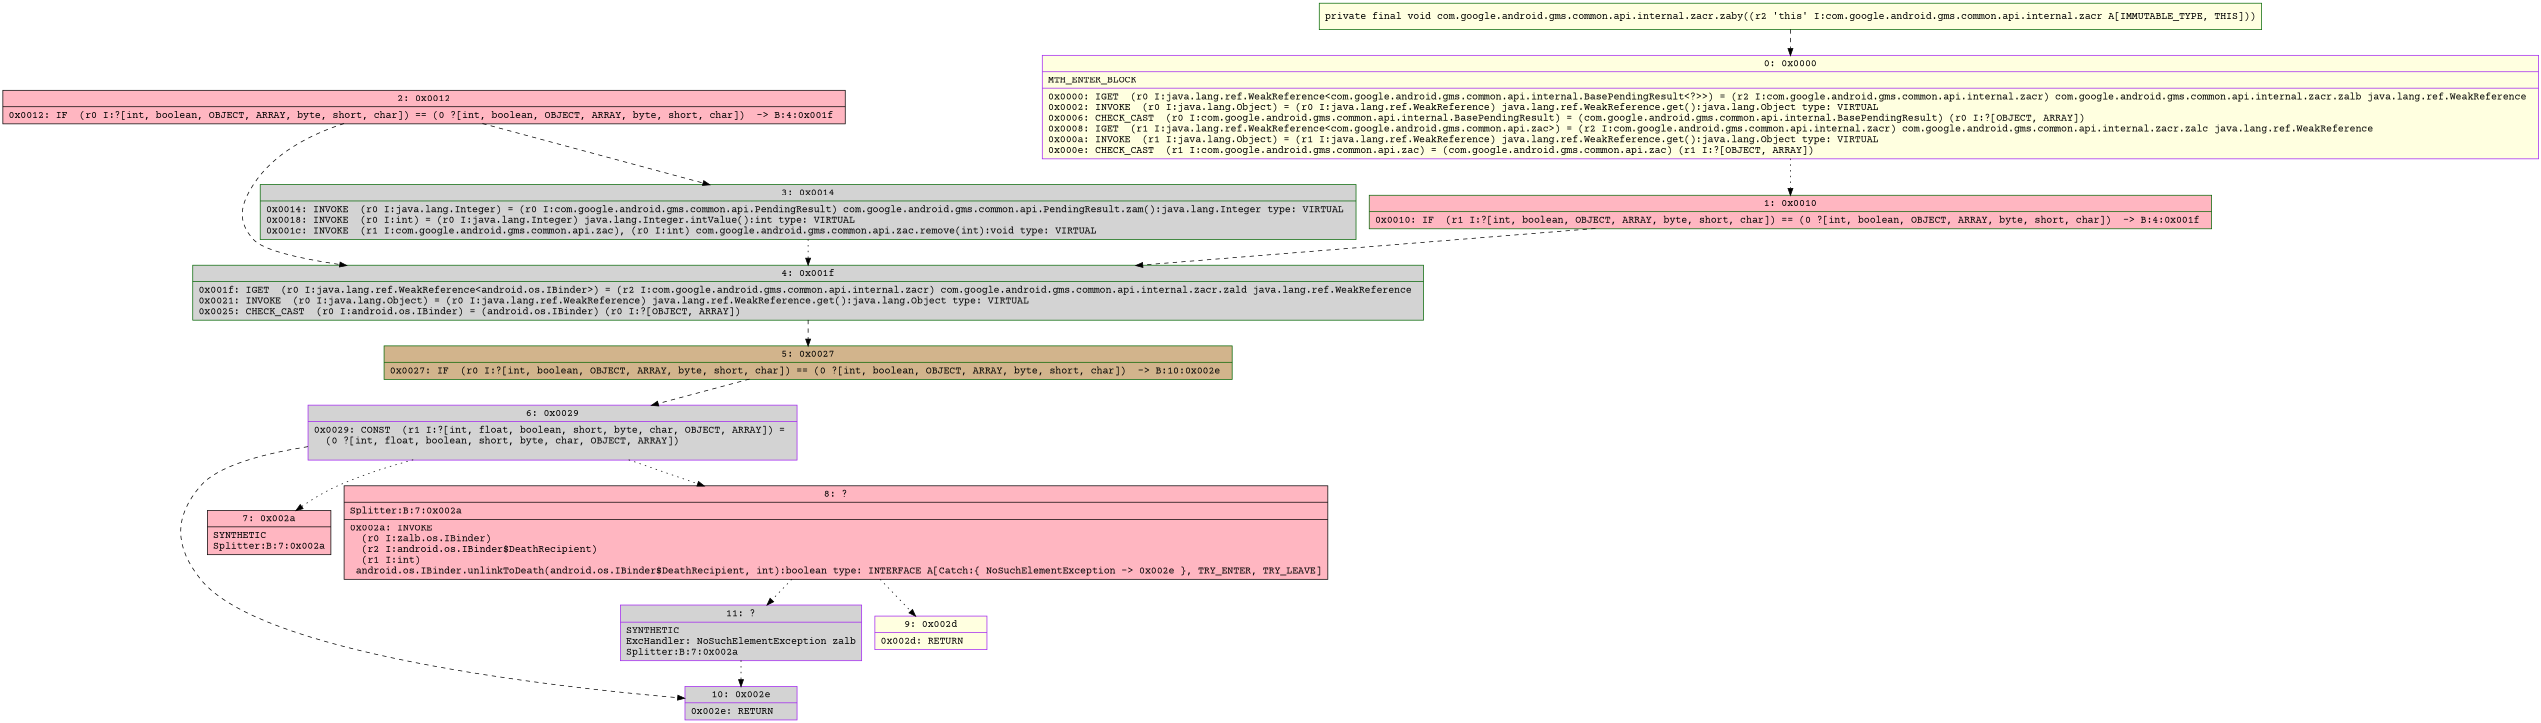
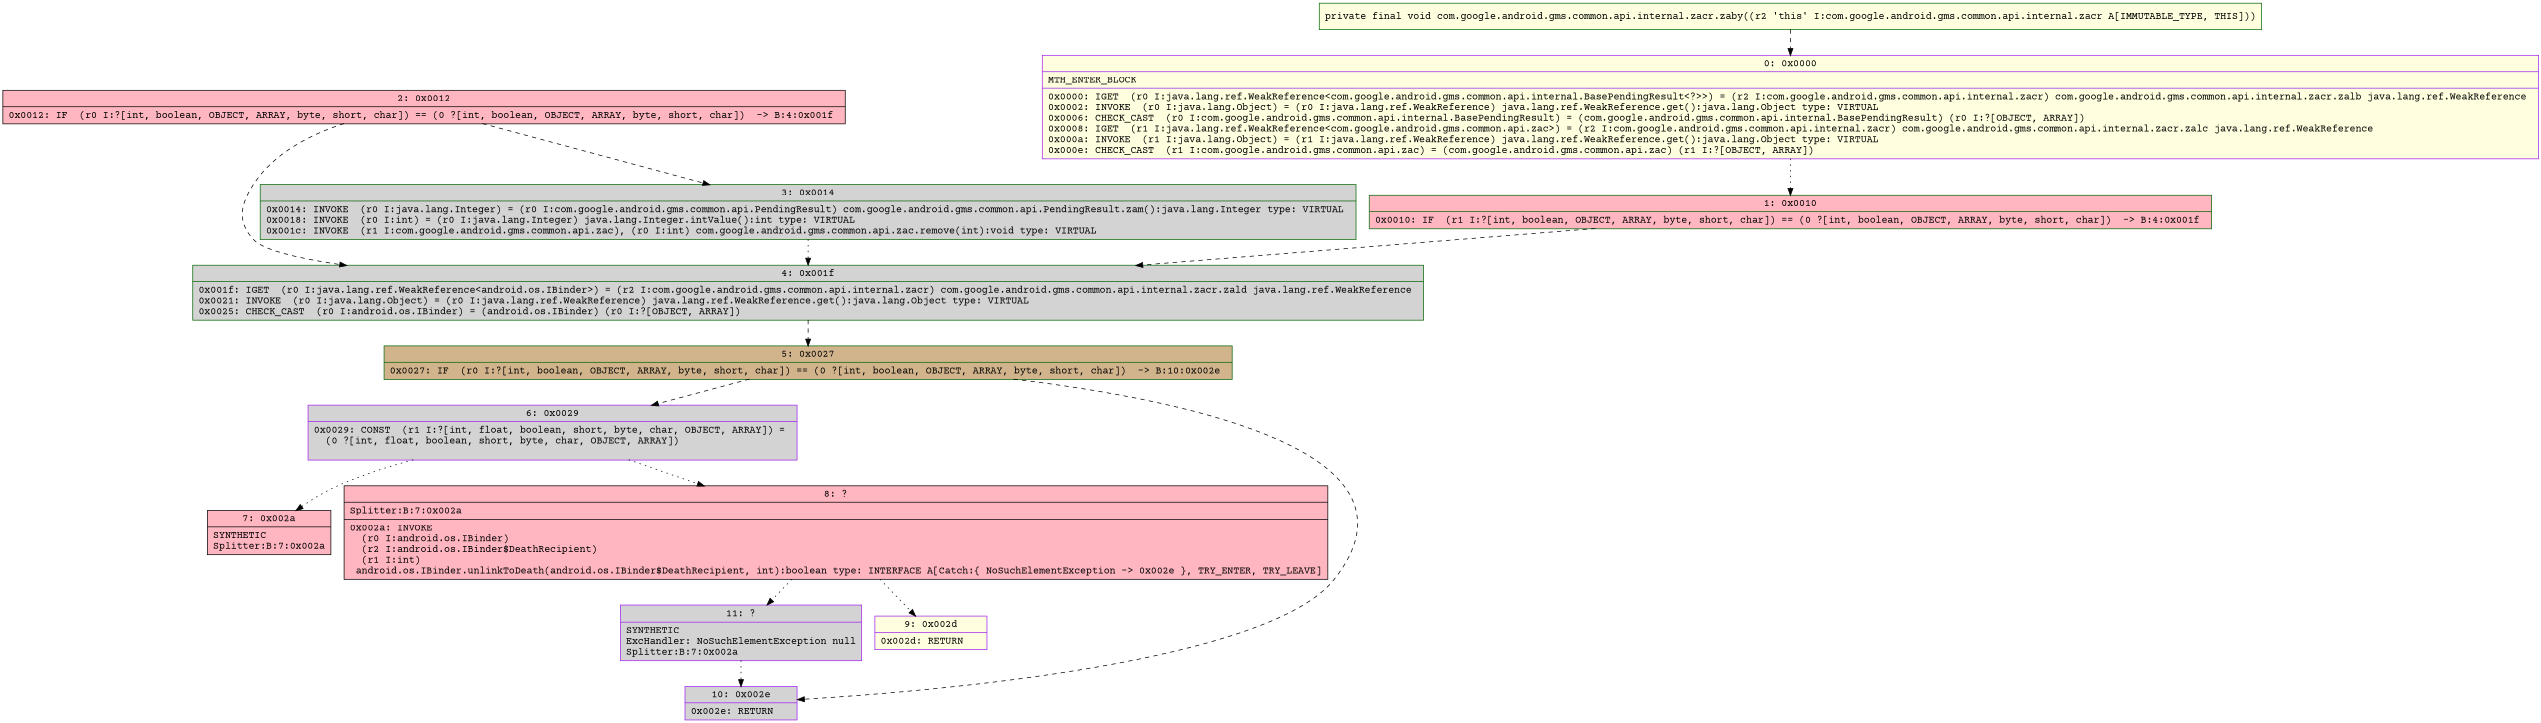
(421, 538) -> (429, 538)
(324, 640) -> (1296, 609)
(741, 641) -> (741, 641)
